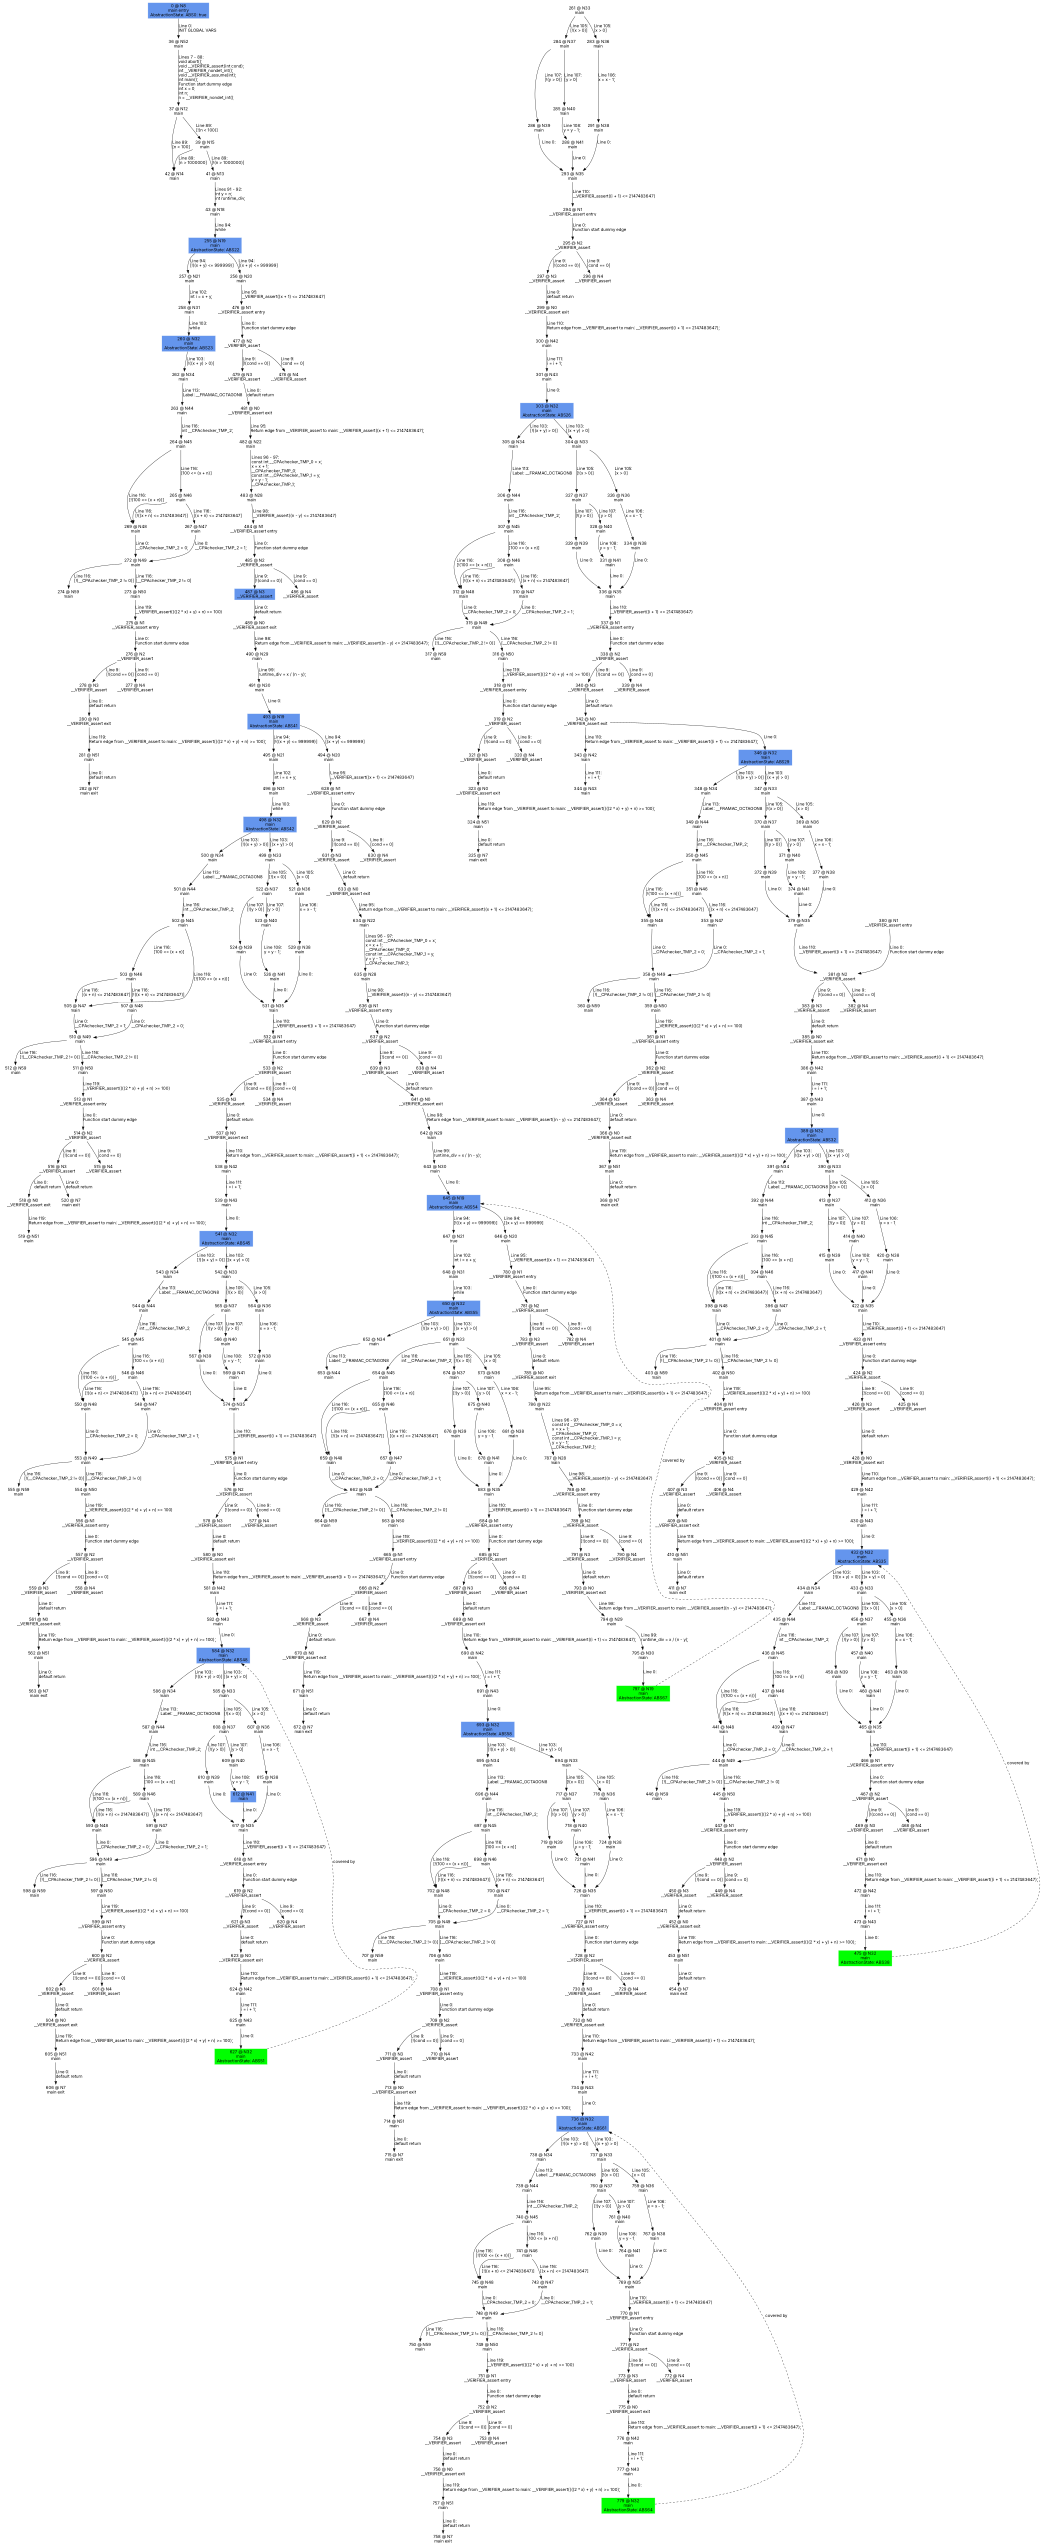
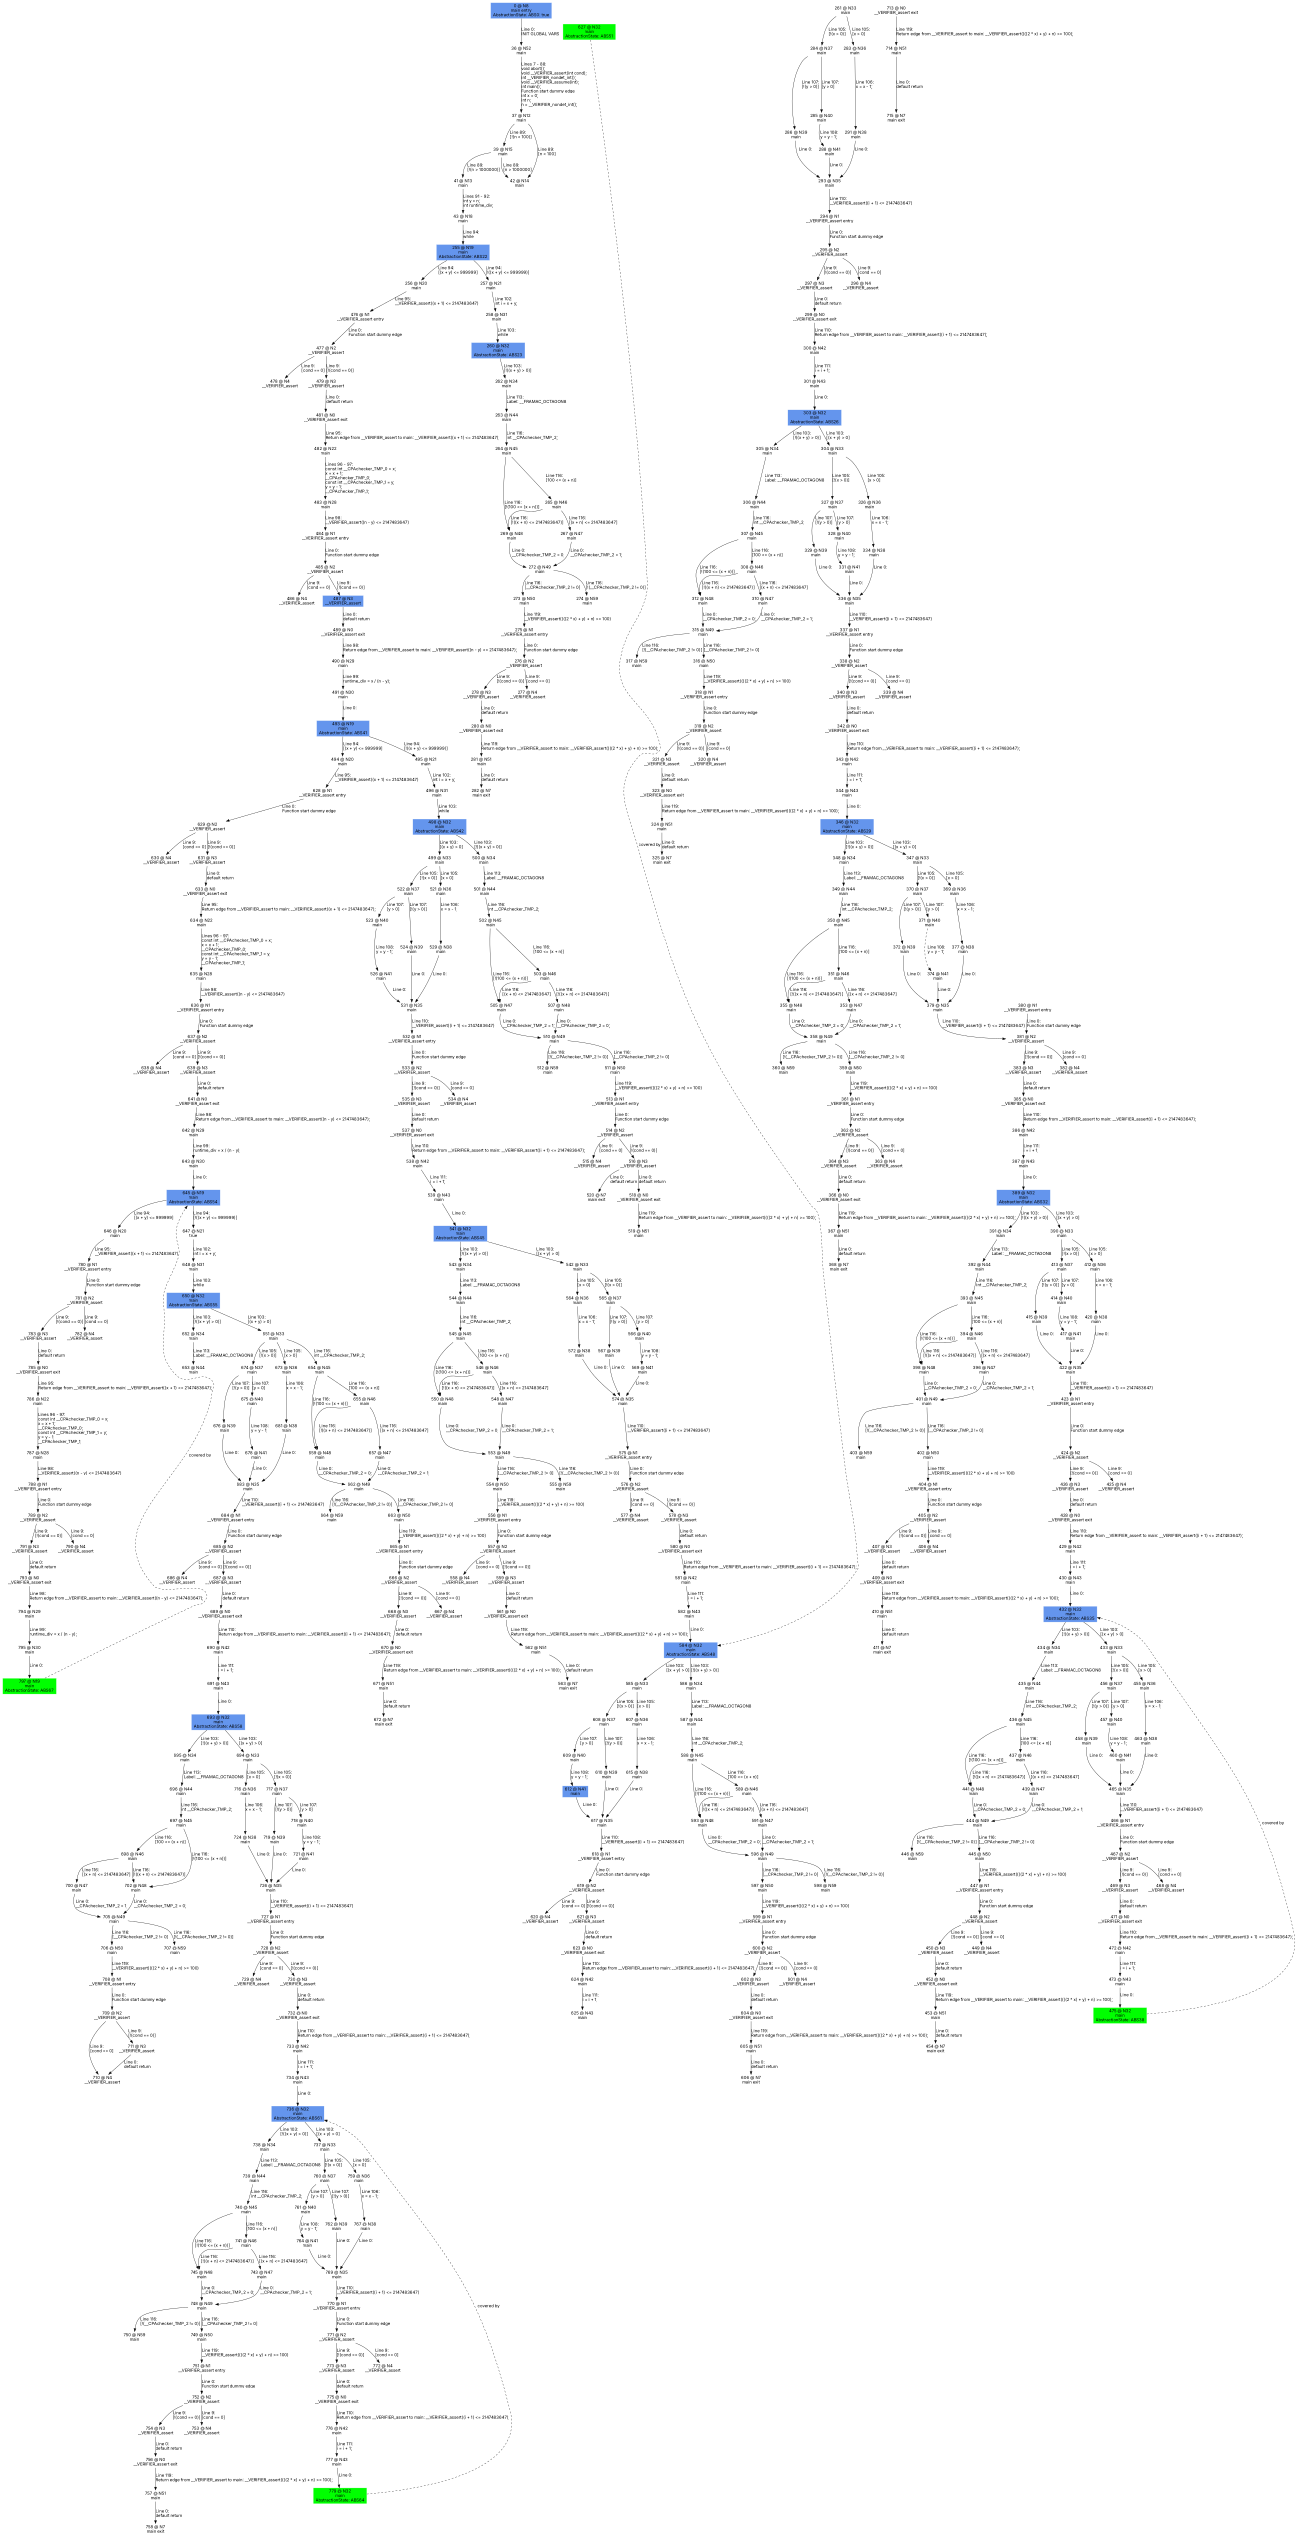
(692, 725) -> (847, 807)
(787, 874) -> (925, 949)
(241, 2037) -> none
(394, 2072) -> (121, 2064)
